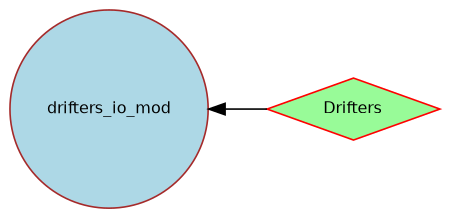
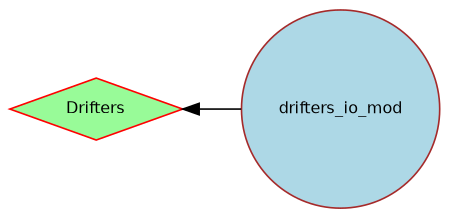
(246, 109) -> (220, 109)
